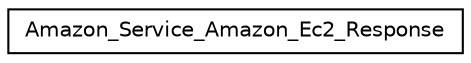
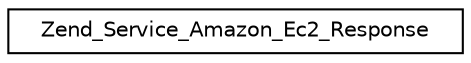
(236, 31) -> (236, 31)
